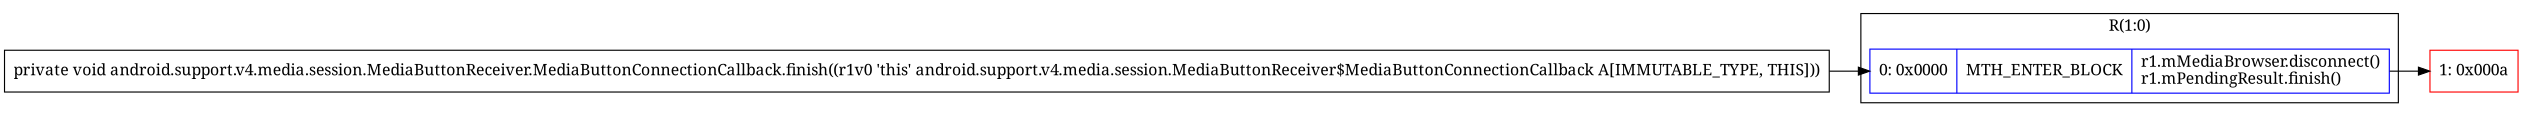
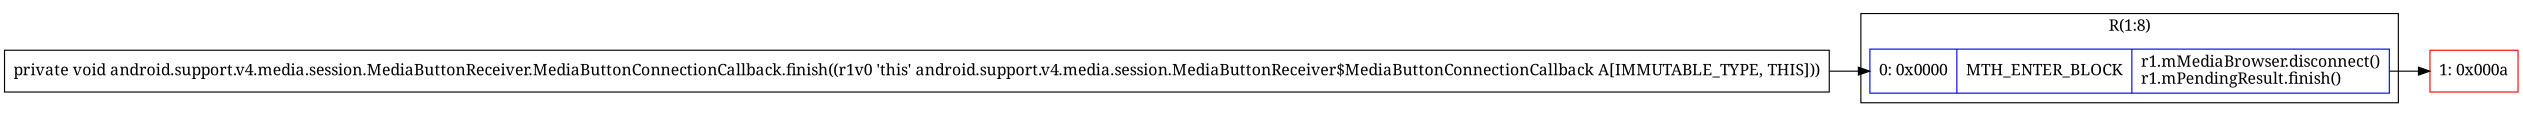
(2130, 27) -> (2130, 27)
